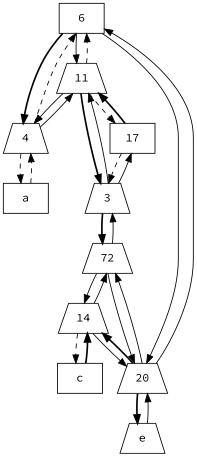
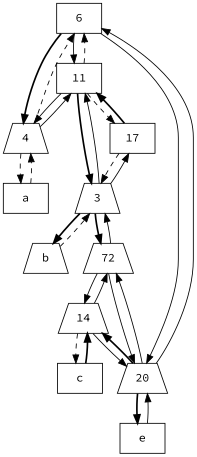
(82, 78) -> (79, 78)
none -> (46, 258)
(142, 438) -> (142, 438)
